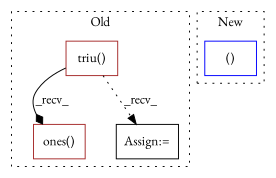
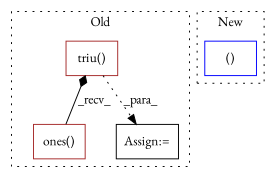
(41, 86) -> (73, 105)
(141, 100) -> (141, 100)
